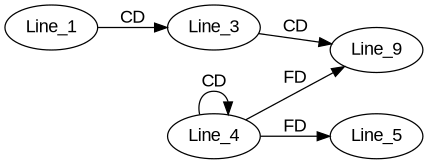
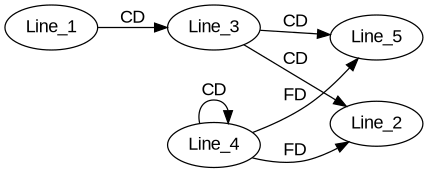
none -> (289, 32)
(377, 50) -> (377, 124)
